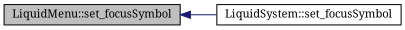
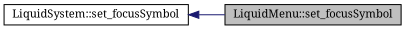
(204, 15) -> (212, 15)
